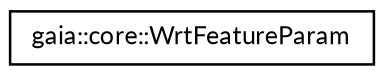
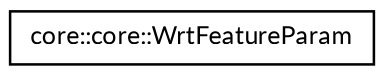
(192, 38) -> (192, 38)
